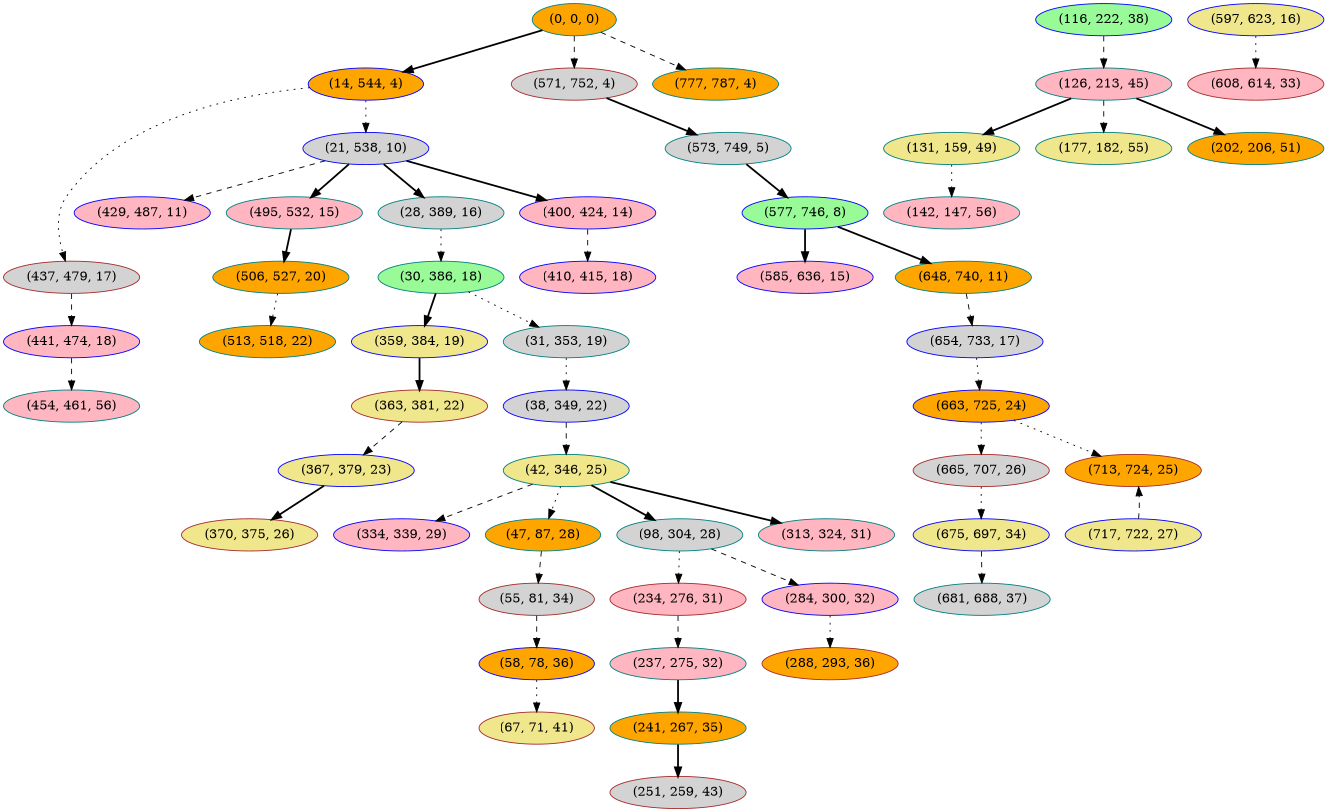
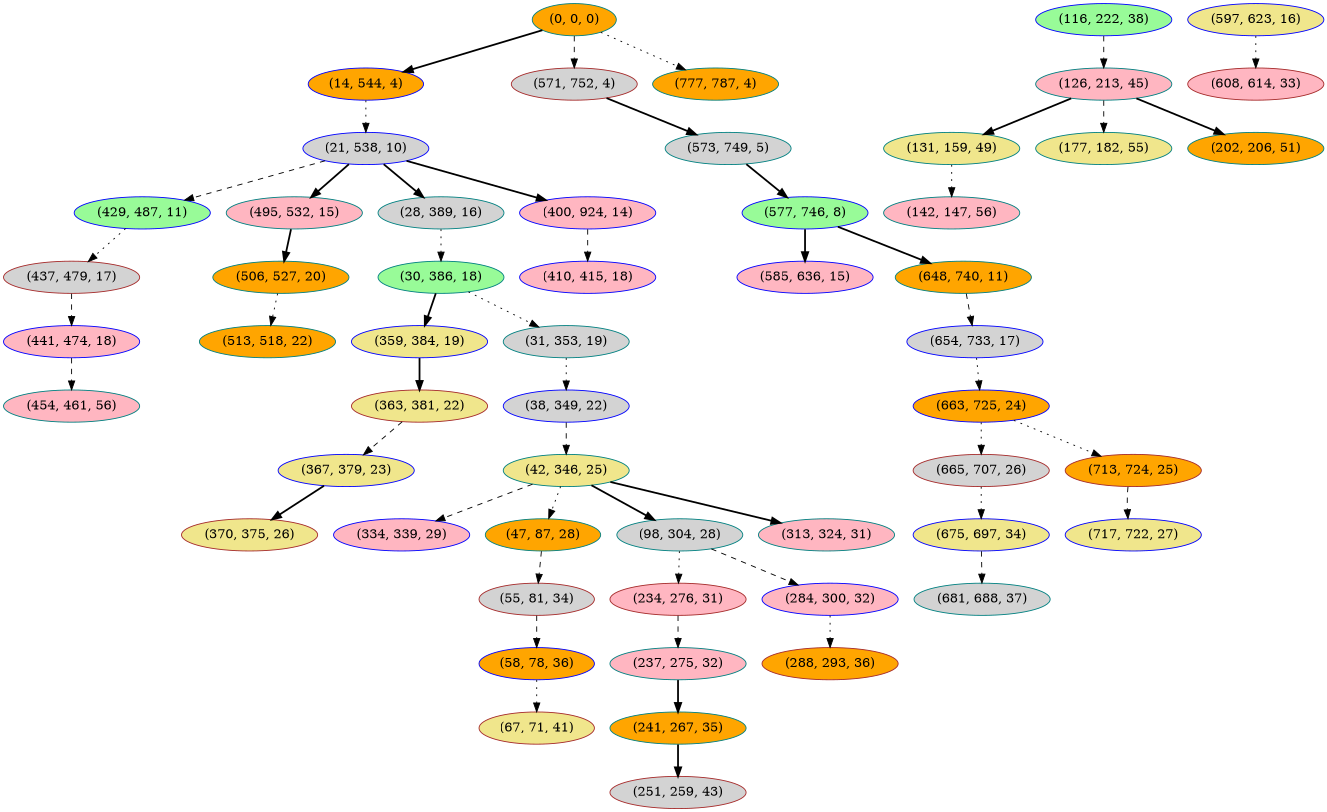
(639, 49) -> (639, 49)
(150, 129) -> (110, 242)
(142, 213) -> (142, 213)
(588, 213) -> (588, 213)
(1139, 507) -> (1127, 498)
